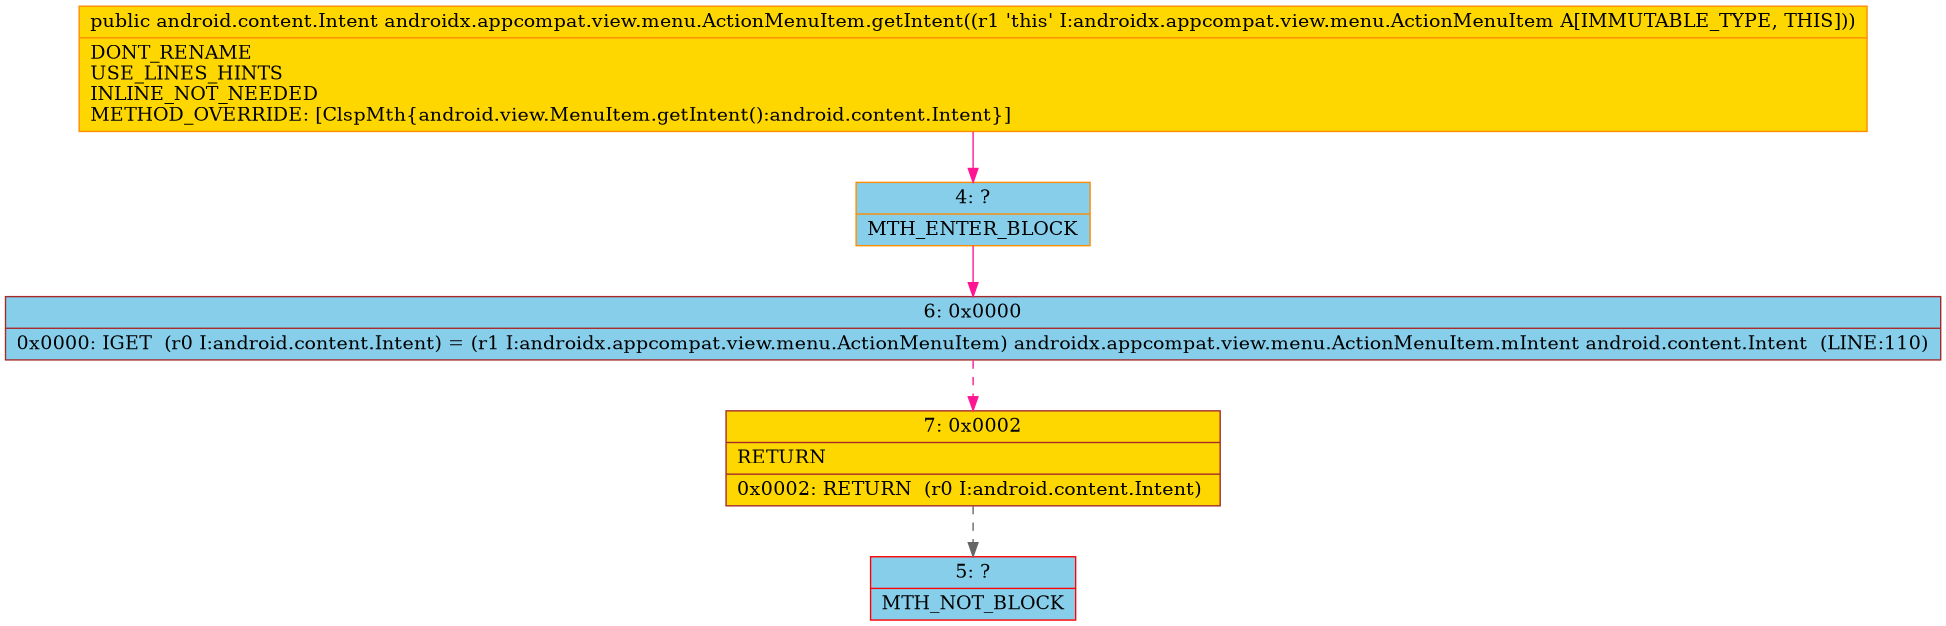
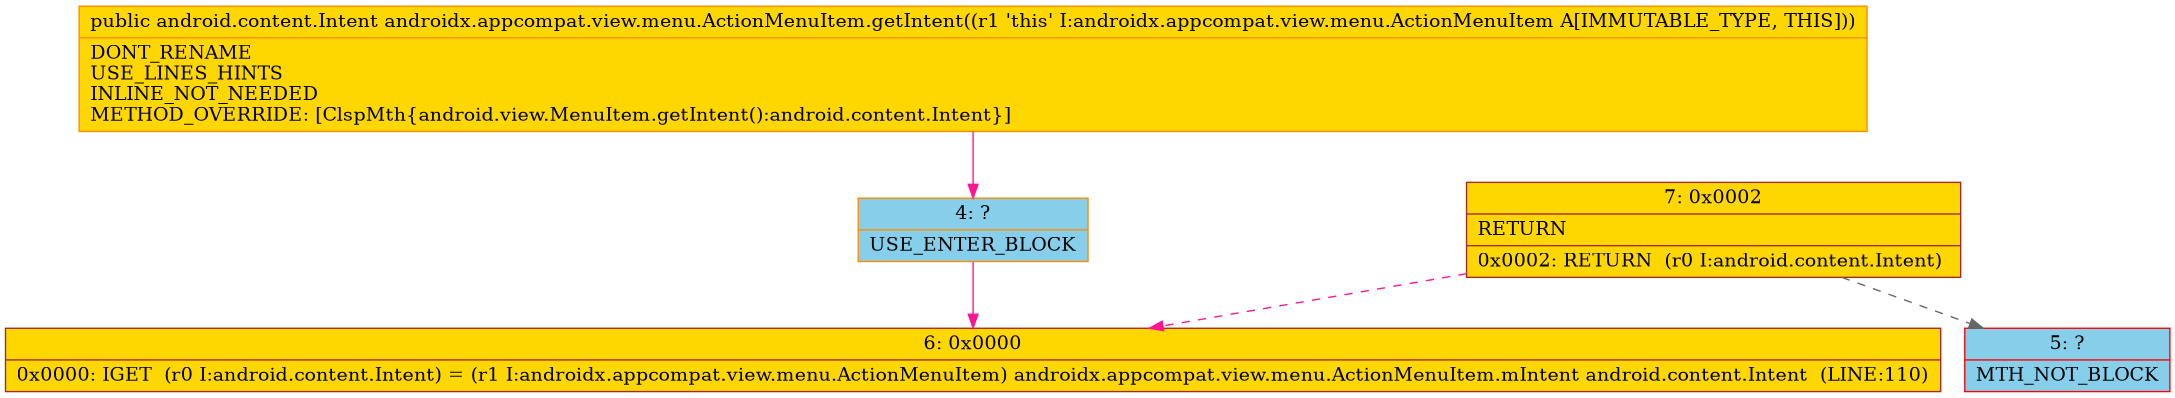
(973, 229) -> (973, 245)
(973, 328) -> (973, 360)
(973, 379) -> (1315, 300)
